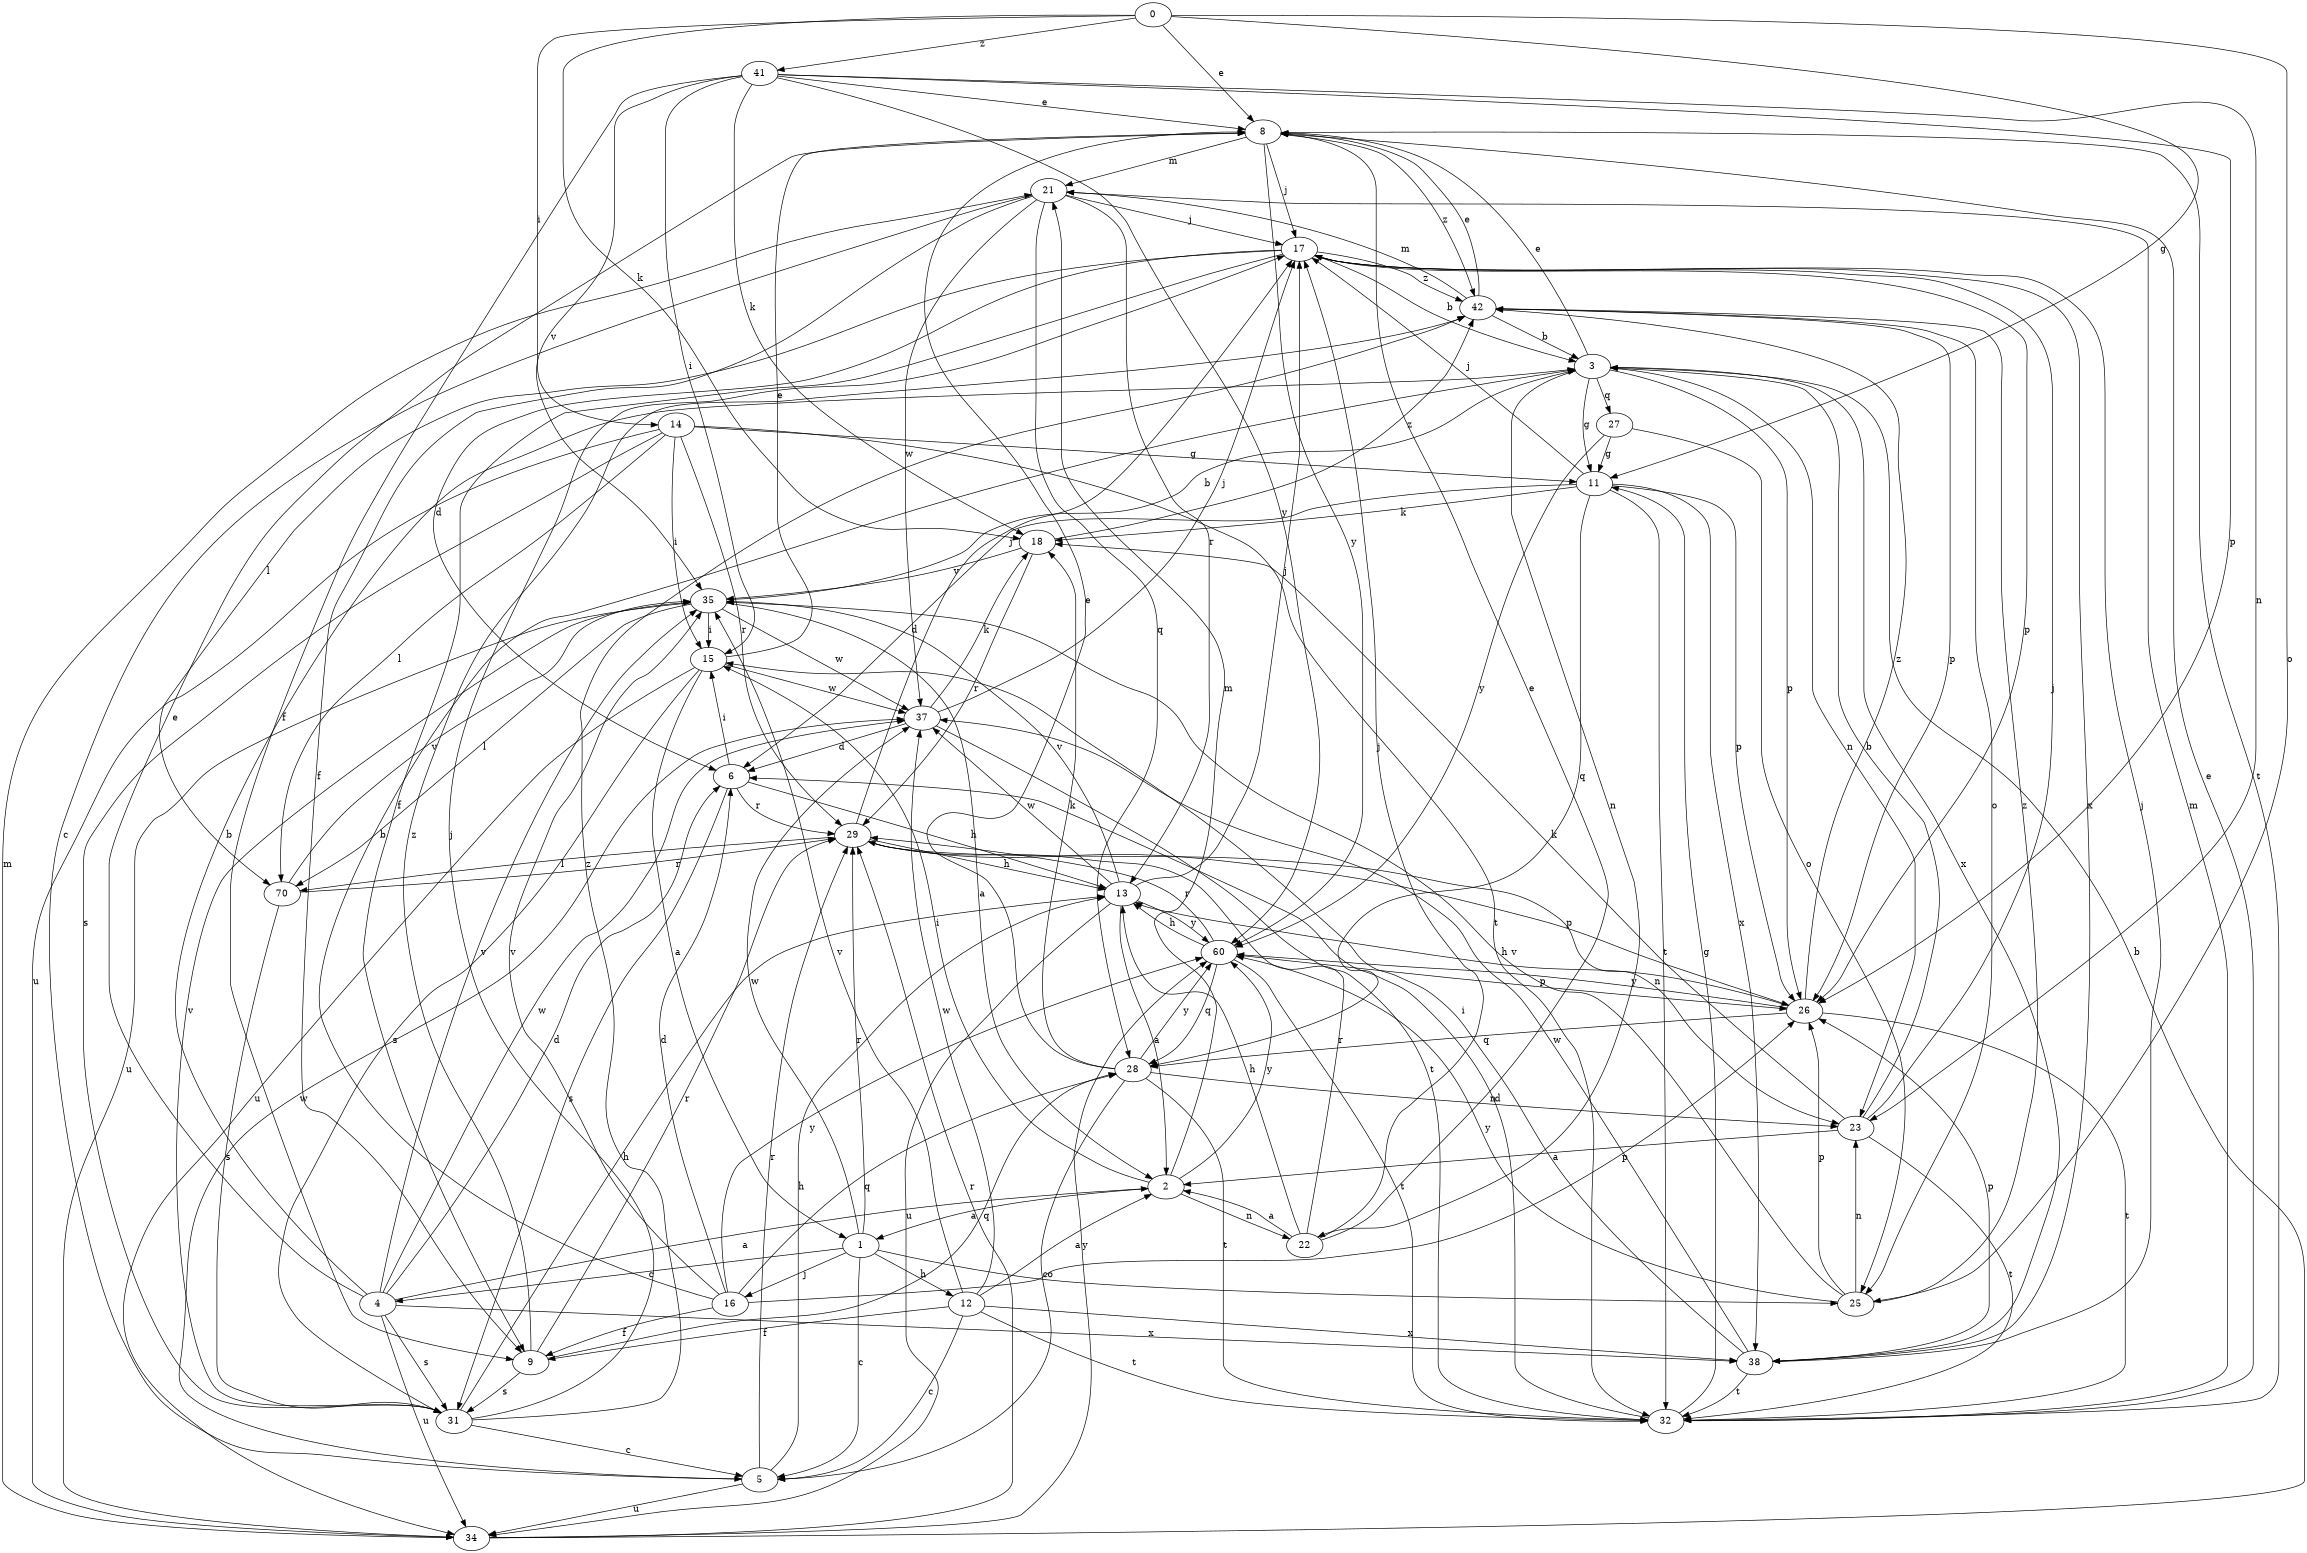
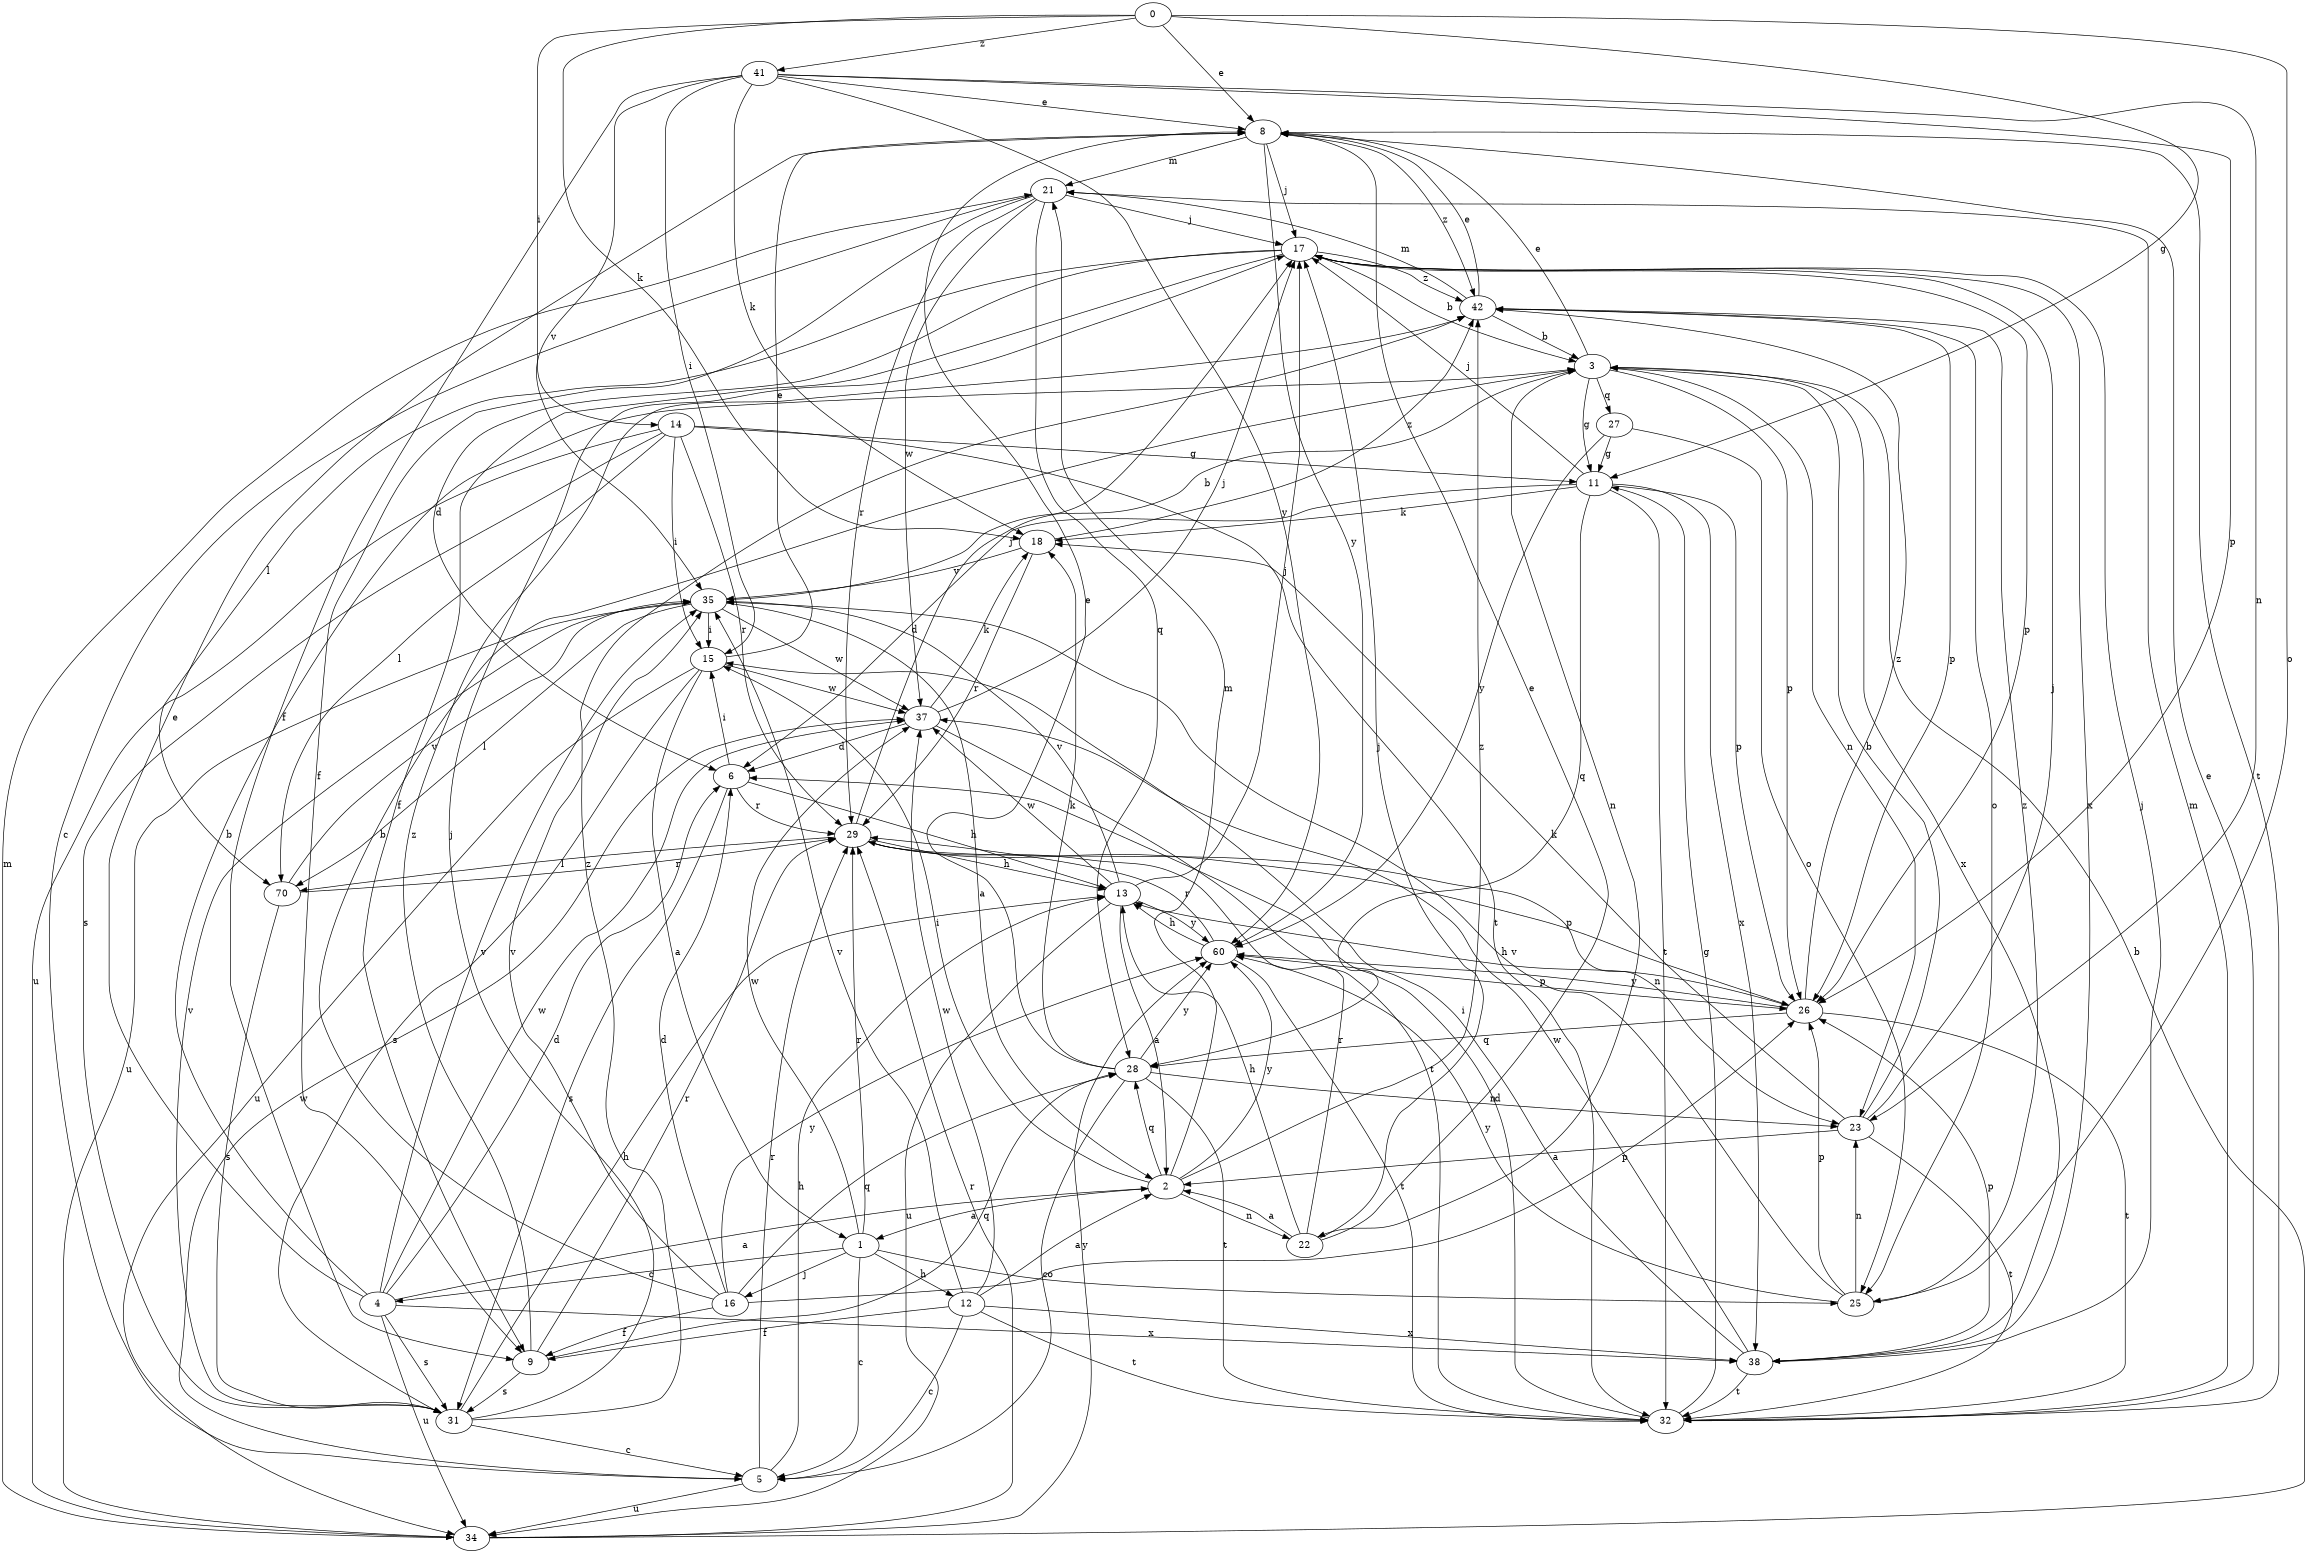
(1208, 536) -> (866, 476)
none -> (1480, 842)
(1196, 1020) -> (1147, 1132)
